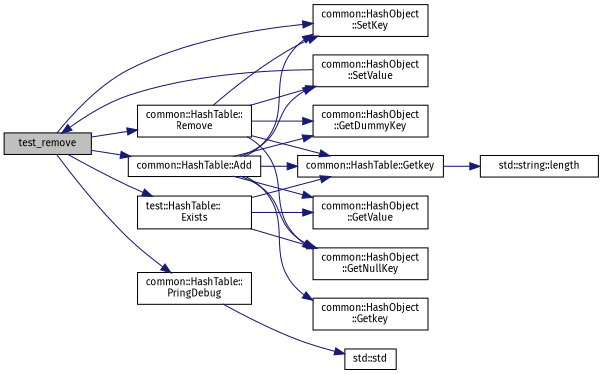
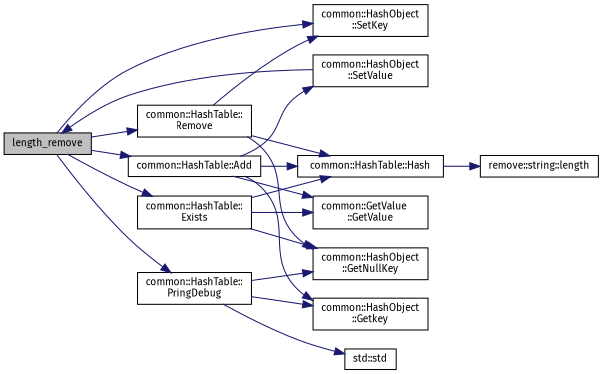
(272, 99) -> none
(279, 105) -> none
(371, 121) -> none
(48, 144) -> (48, 144)
(371, 166) -> (371, 166)
(539, 166) -> (539, 166)
(277, 206) -> (277, 277)
(195, 212) -> (195, 212)
(371, 212) -> (371, 212)
none -> (277, 300)
